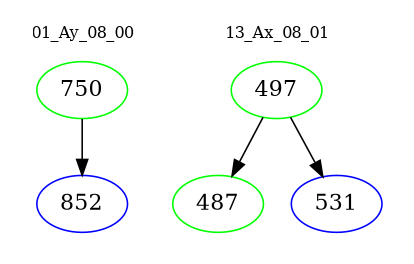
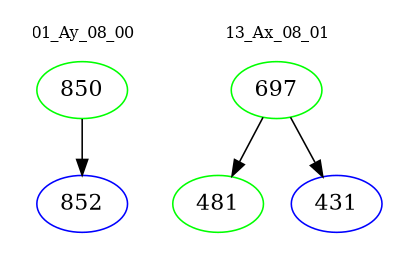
(82, 90) -> (82, 90)
(277, 90) -> (277, 90)
(218, 204) -> (218, 204)
(337, 204) -> (337, 204)
